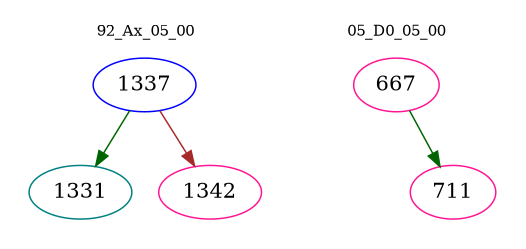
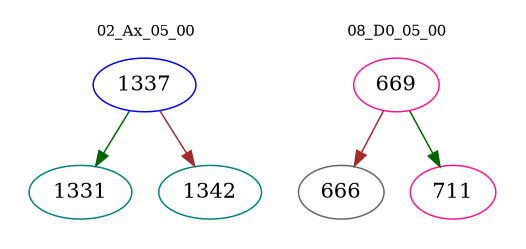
(146, 32) -> (146, 32)
(397, 32) -> (397, 32)
(396, 85) -> (396, 85)
(210, 192) -> (210, 192)
none -> (341, 192)
